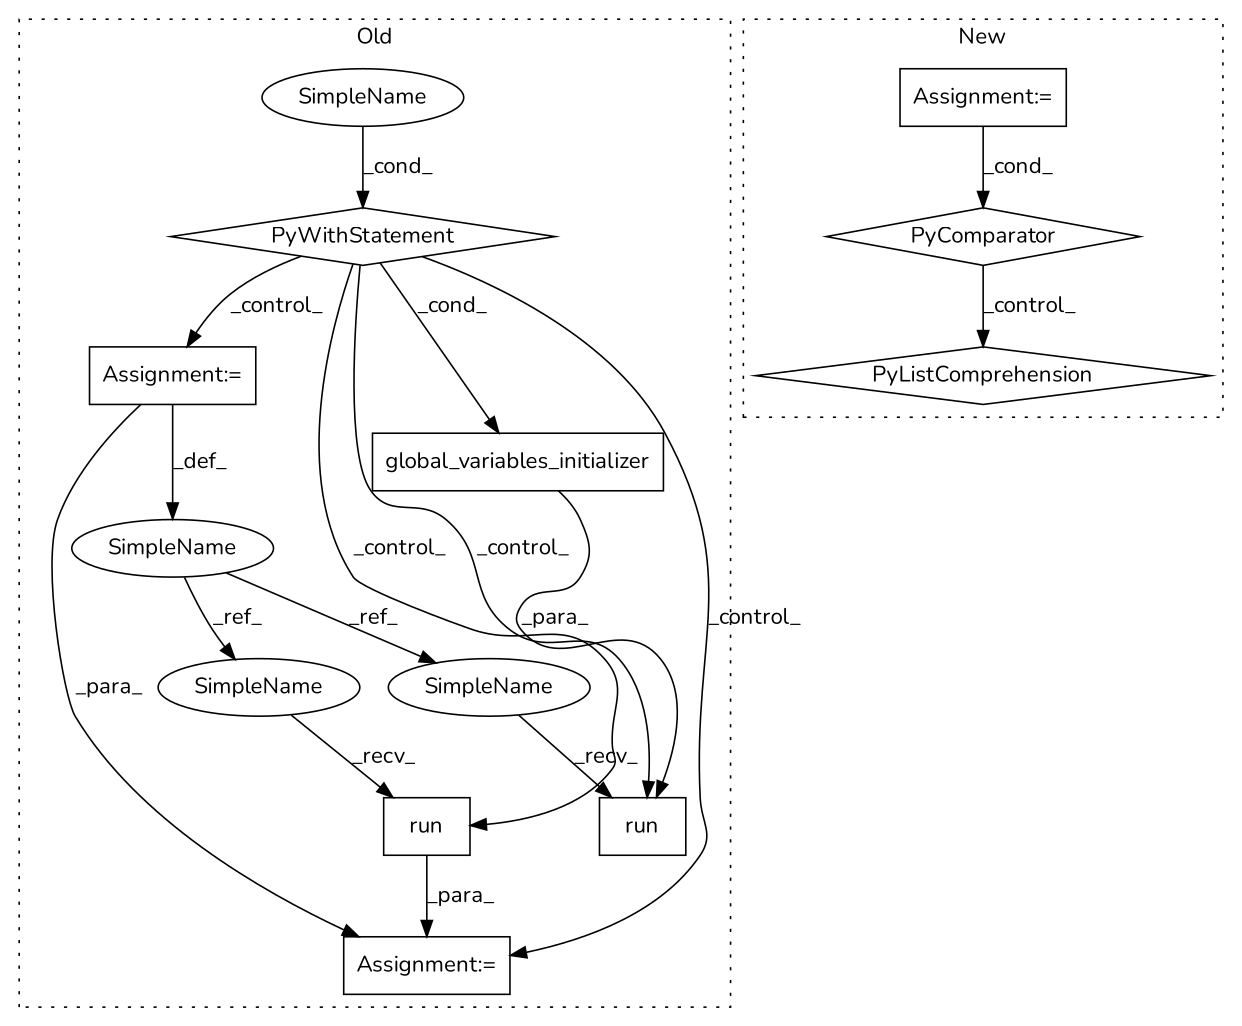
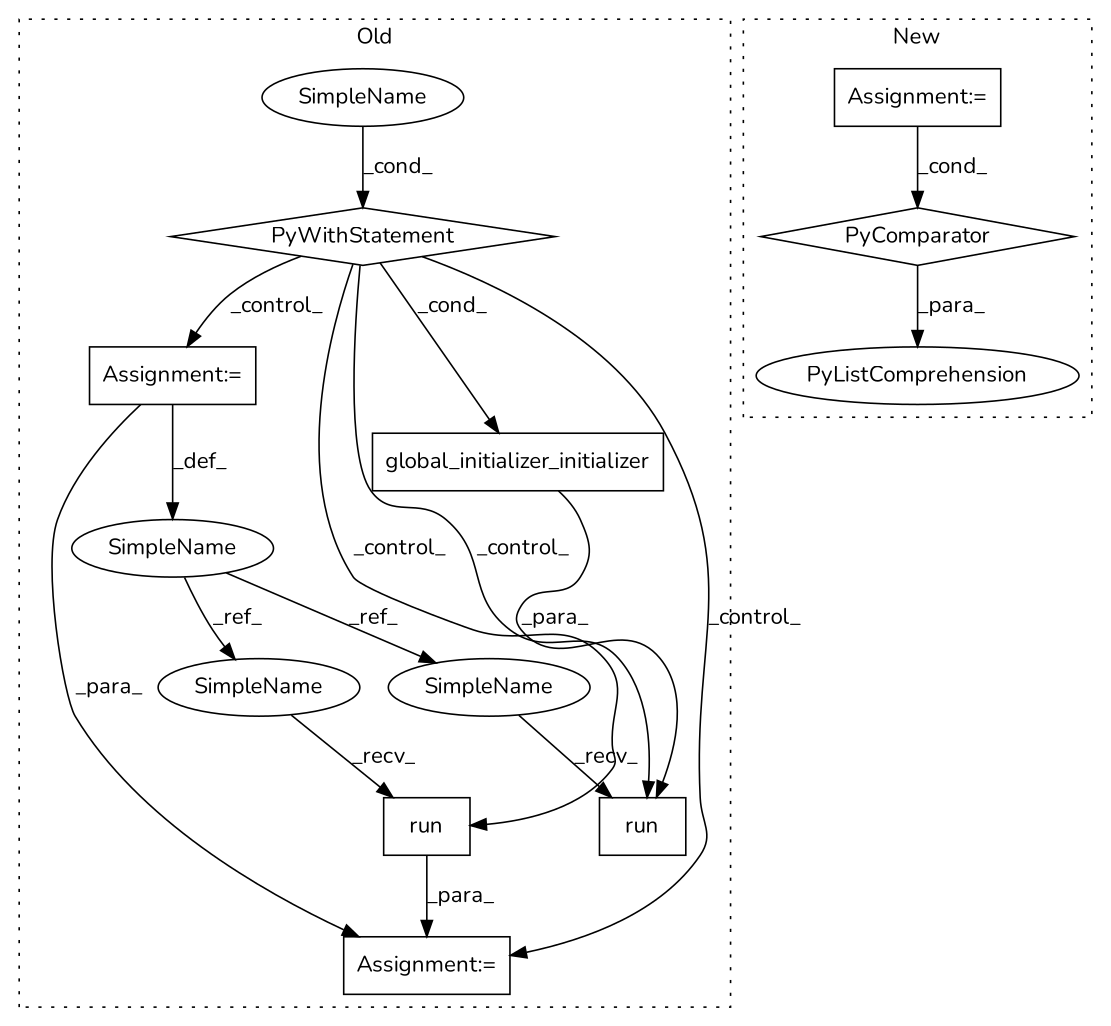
(1030, 306) -> (952, 306)
(983, 376) -> (918, 376)
(518, 462) -> (518, 462)
